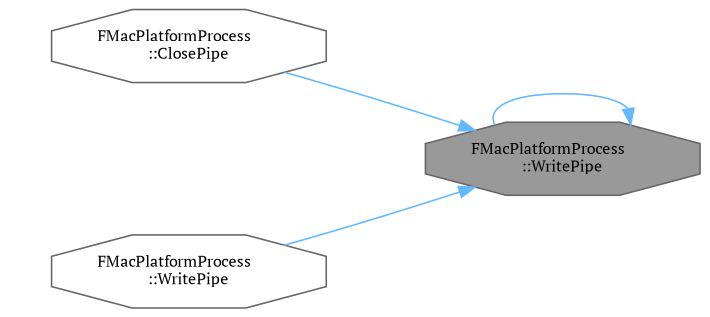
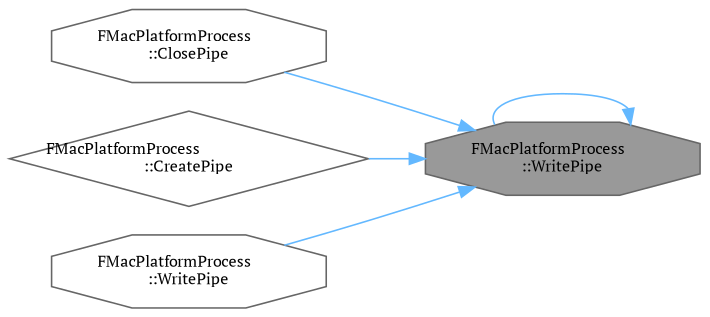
none -> (189, 159)
